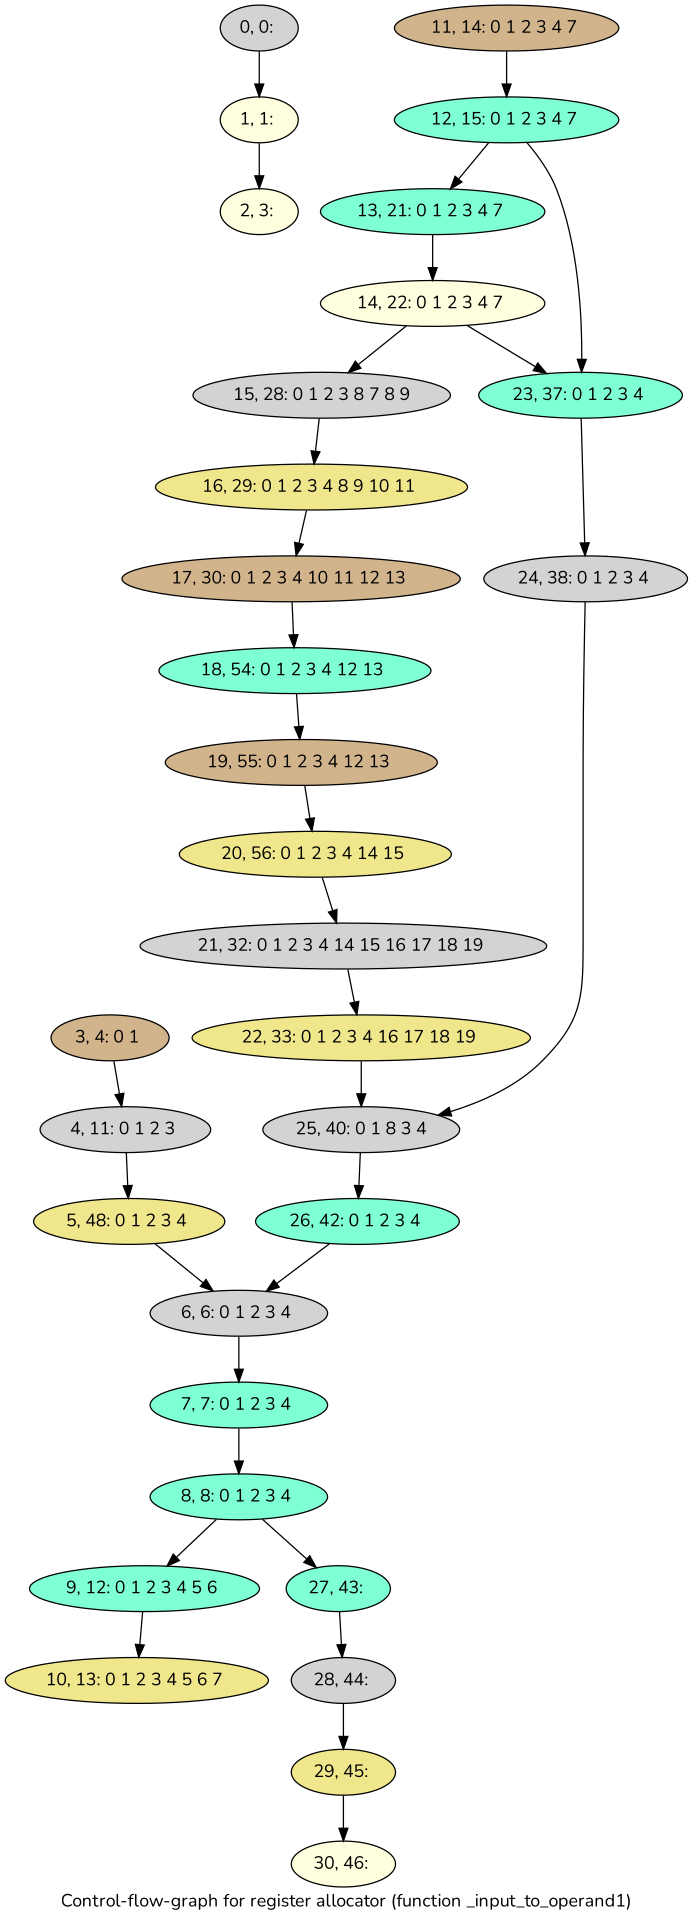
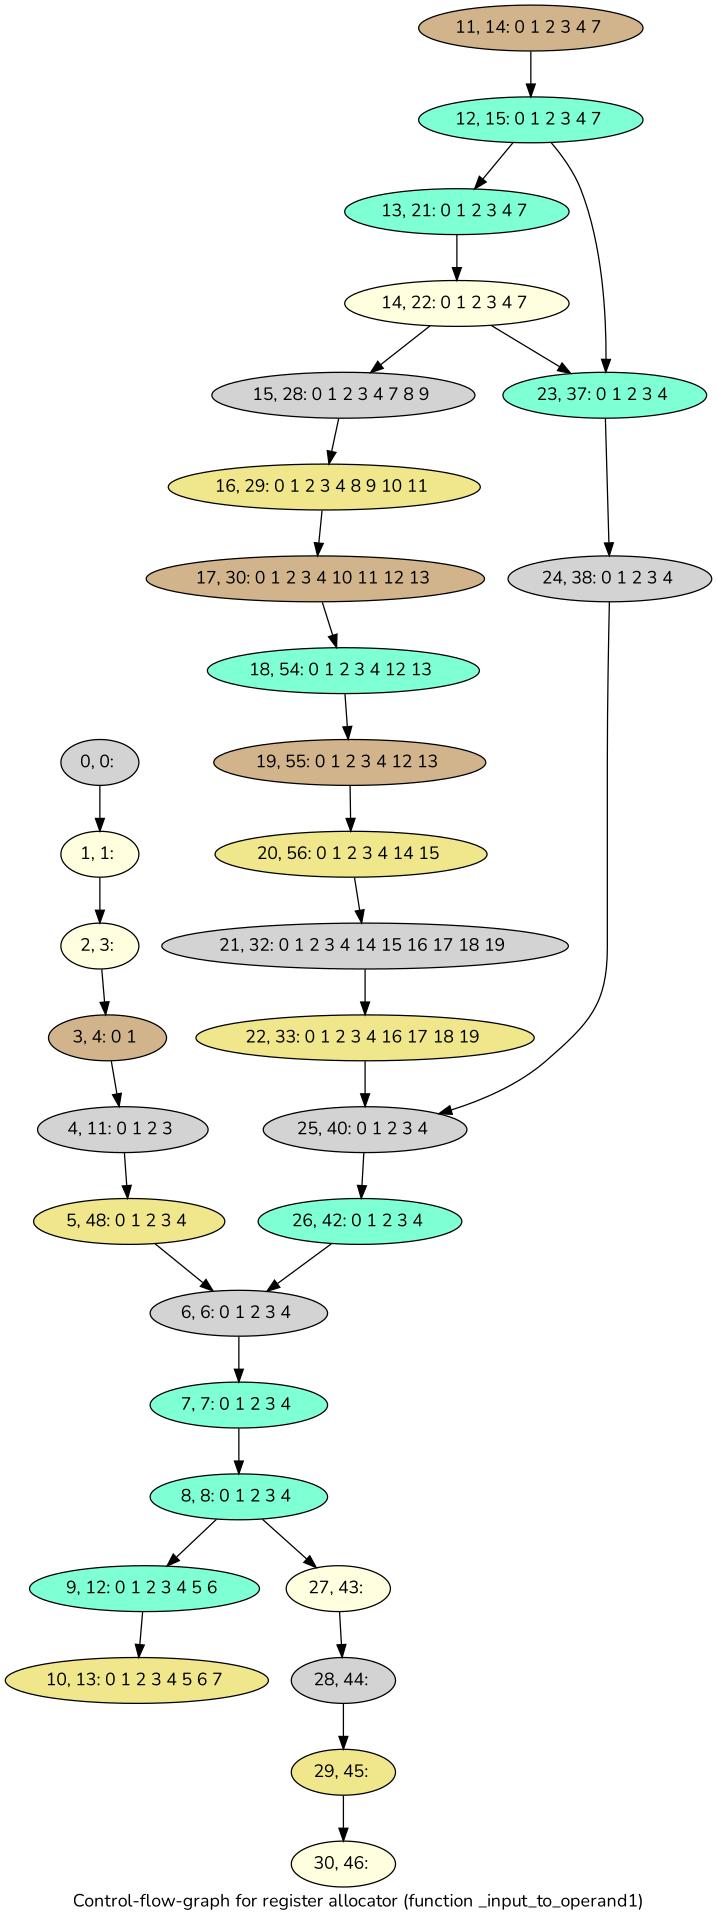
(322, 395) -> (343, 395)
none -> (103, 986)
(361, 1130) -> (365, 1130)
(338, 1589) -> (338, 1589)
